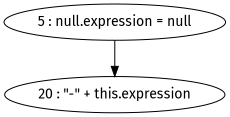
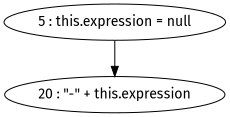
(115, 22) -> (115, 22)
